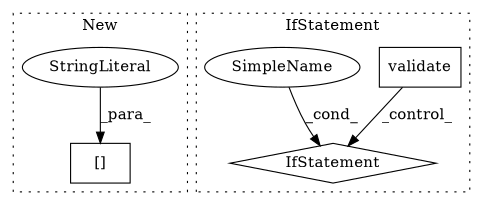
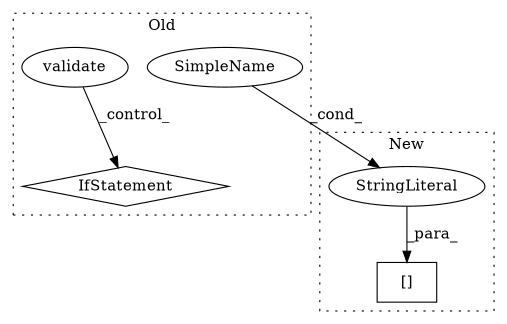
(333, 26) -> (162, 26)
(420, 67) -> (75, 67)
(300, 113) -> (302, 118)
